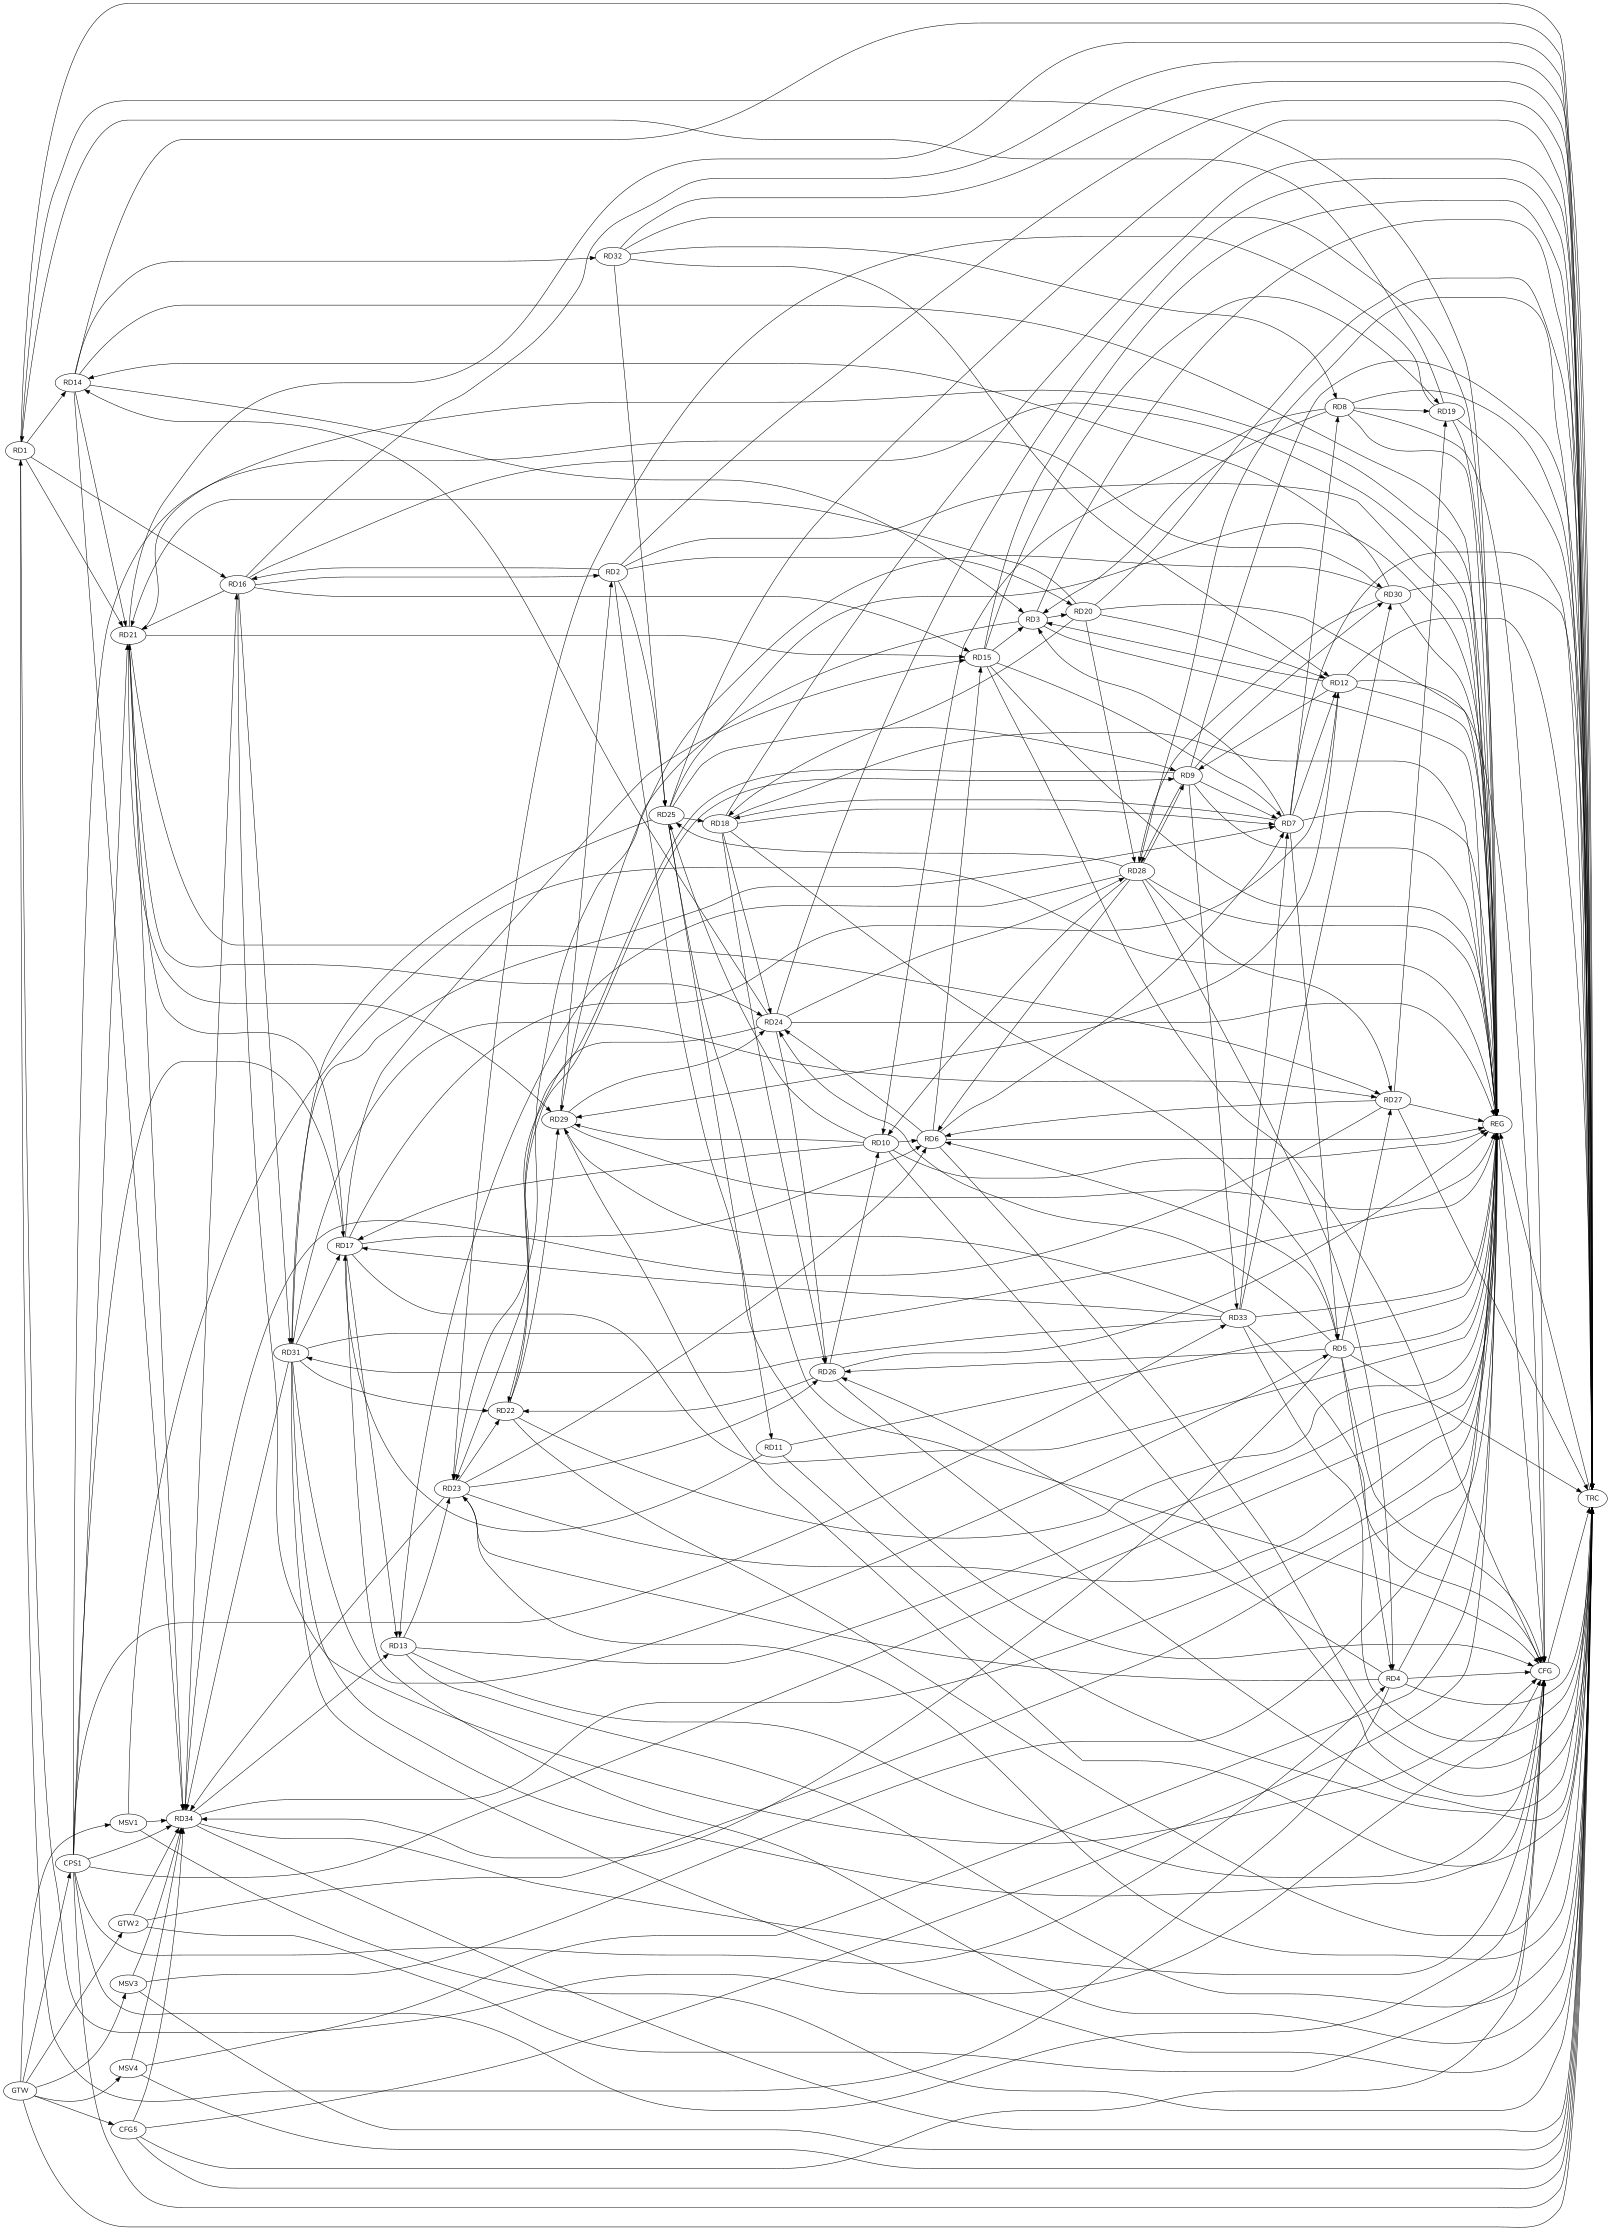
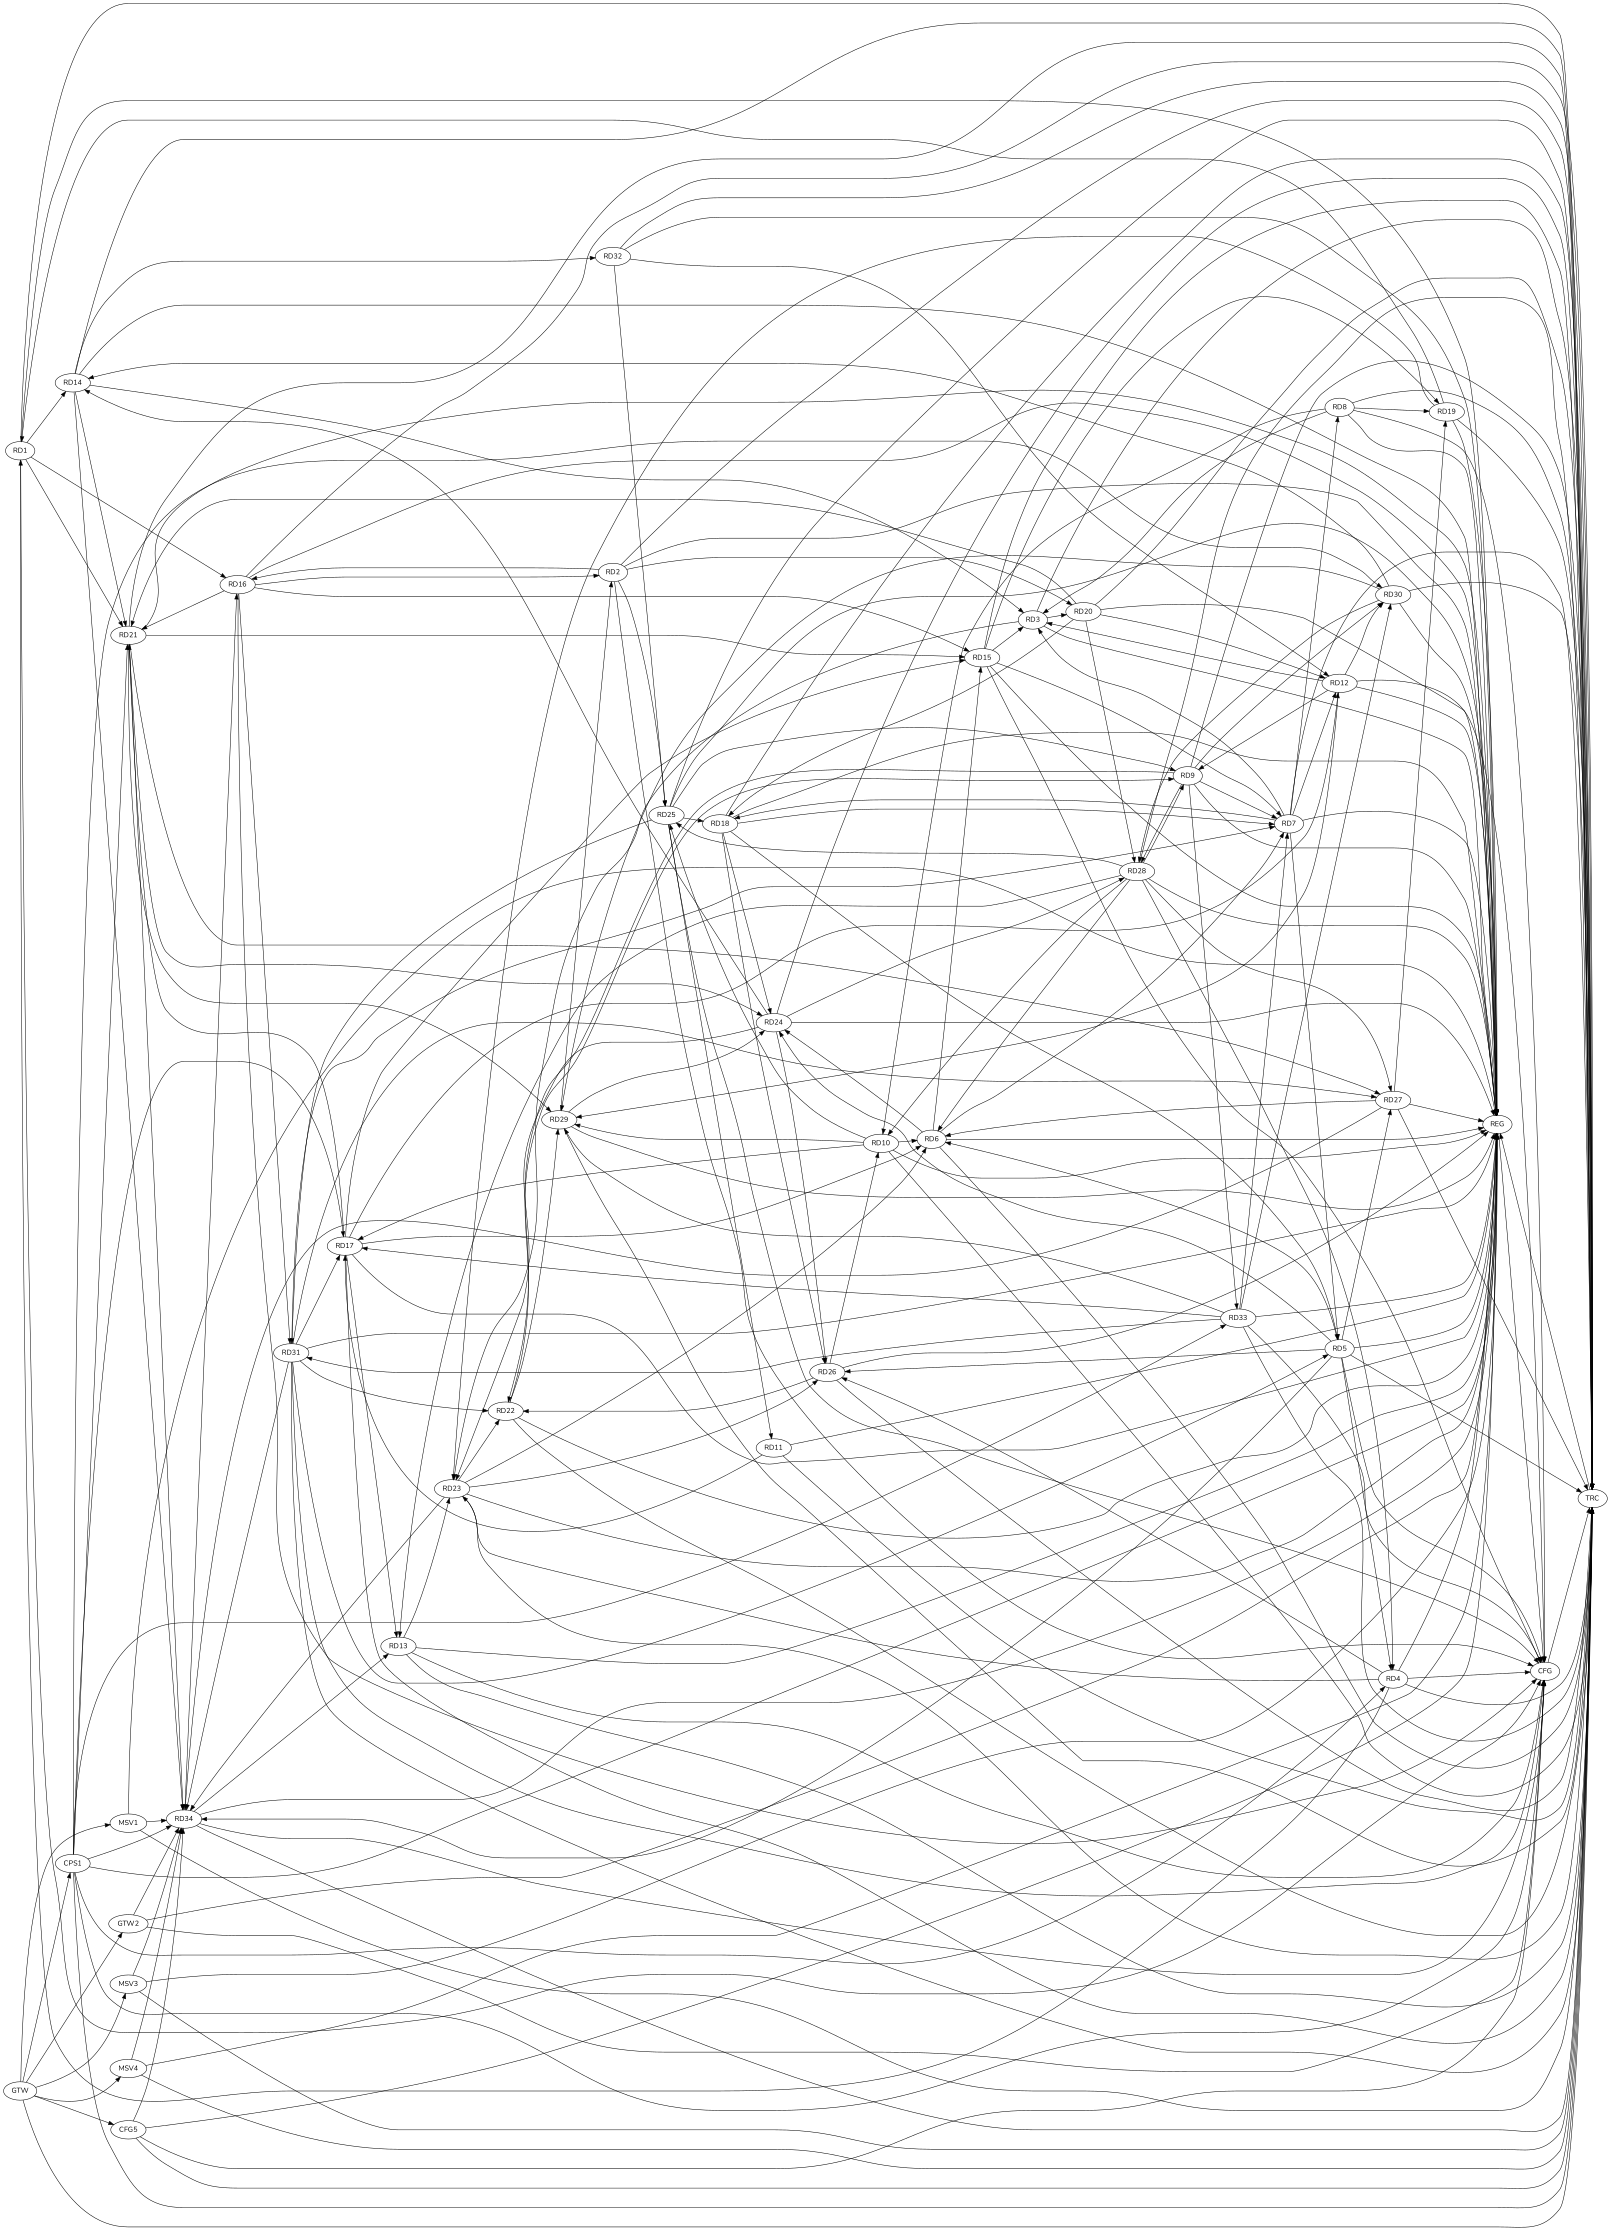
(1000, 271) -> none
(1575, 959) -> (1362, 640)
